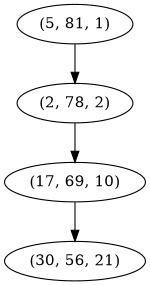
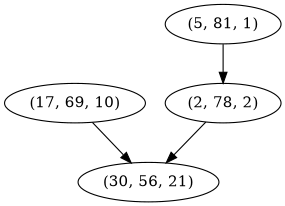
(75, 137) -> (190, 138)
